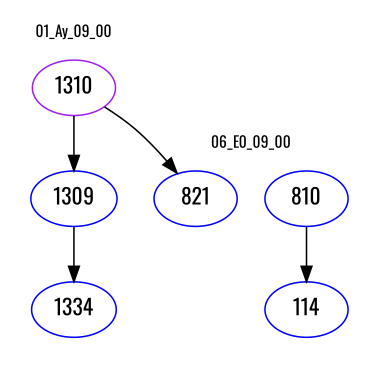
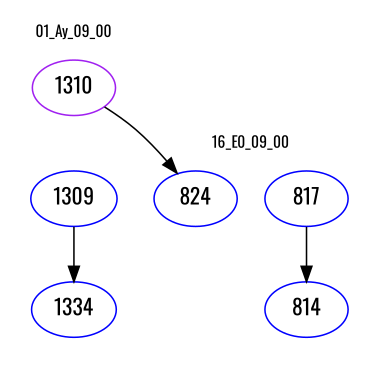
(74, 136) -> none
(251, 144) -> (251, 144)
(196, 199) -> (196, 199)
(307, 199) -> (307, 199)
(307, 310) -> (307, 310)
